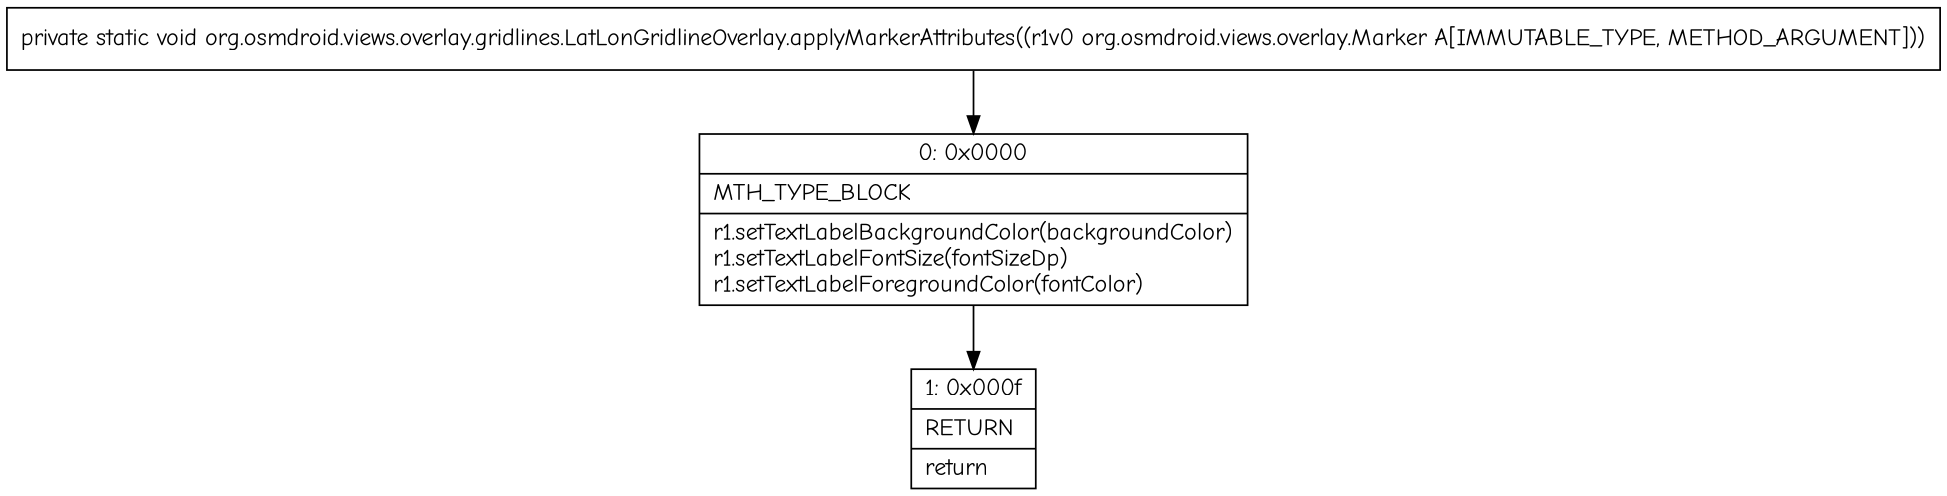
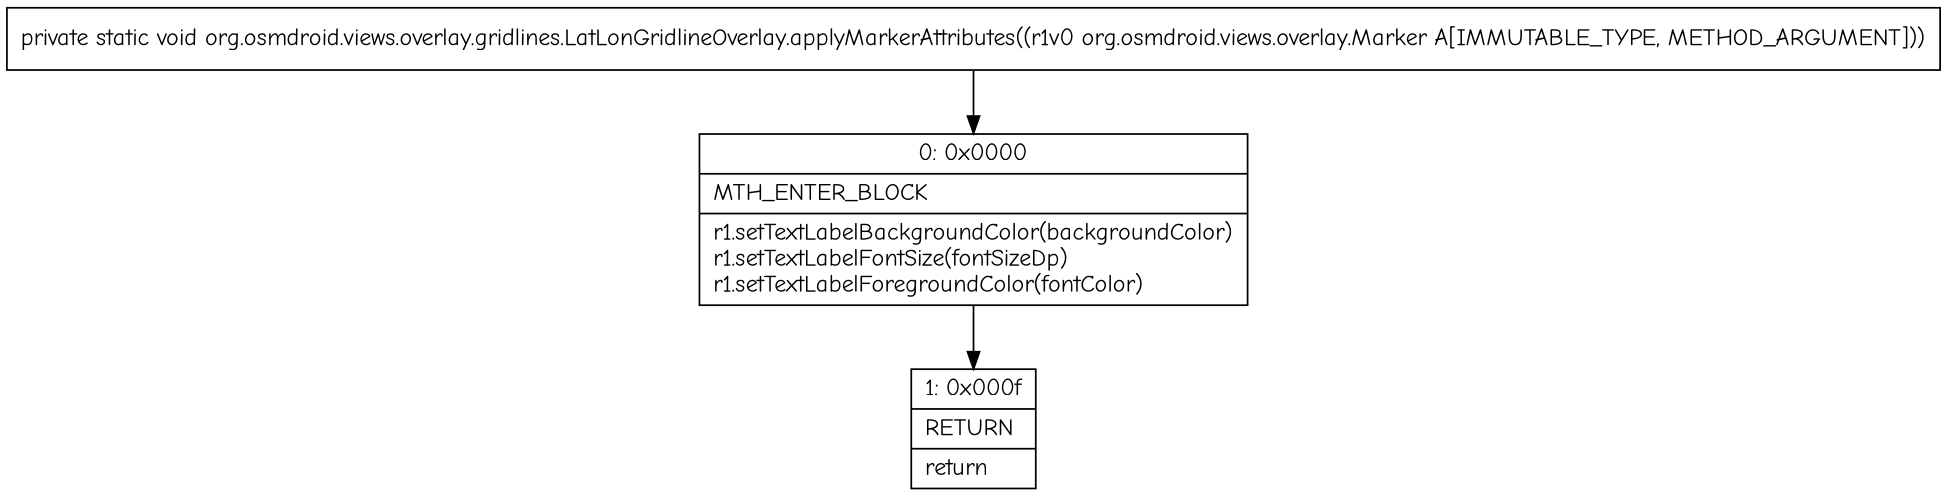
(813, 193) -> (820, 193)
